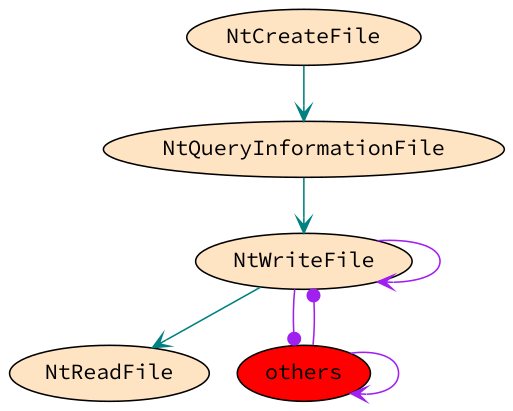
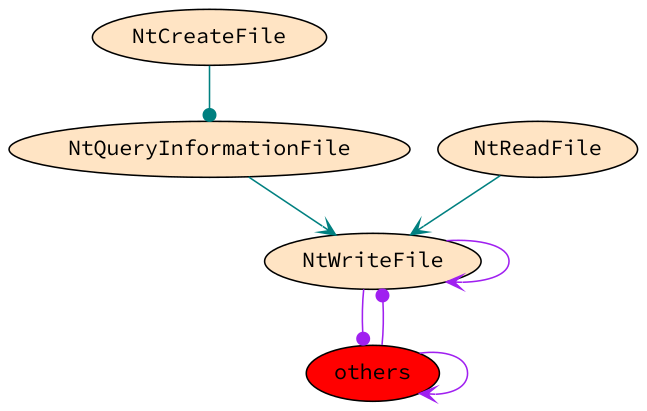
(304, 86) -> (210, 87)
(213, 314) -> (462, 201)
